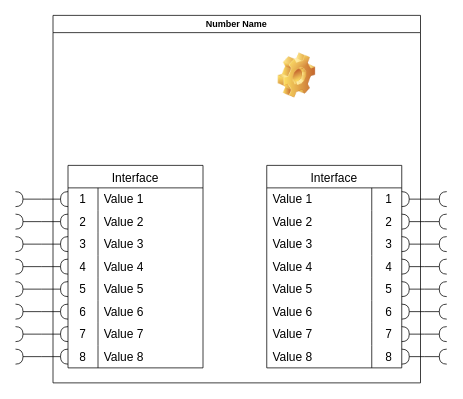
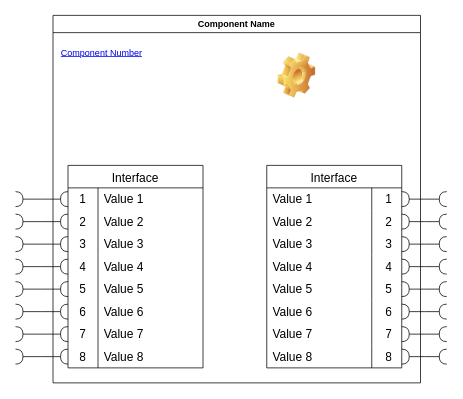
(236, 24) -> (236, 24)
none -> (102, 53)
